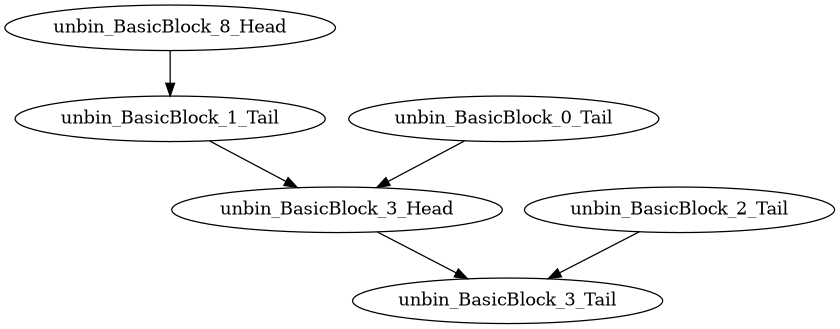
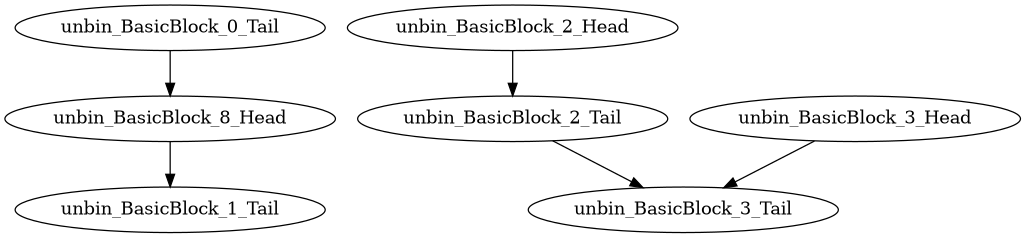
none -> (513, 28)
(248, 161) -> none
(426, 161) -> (170, 67)
